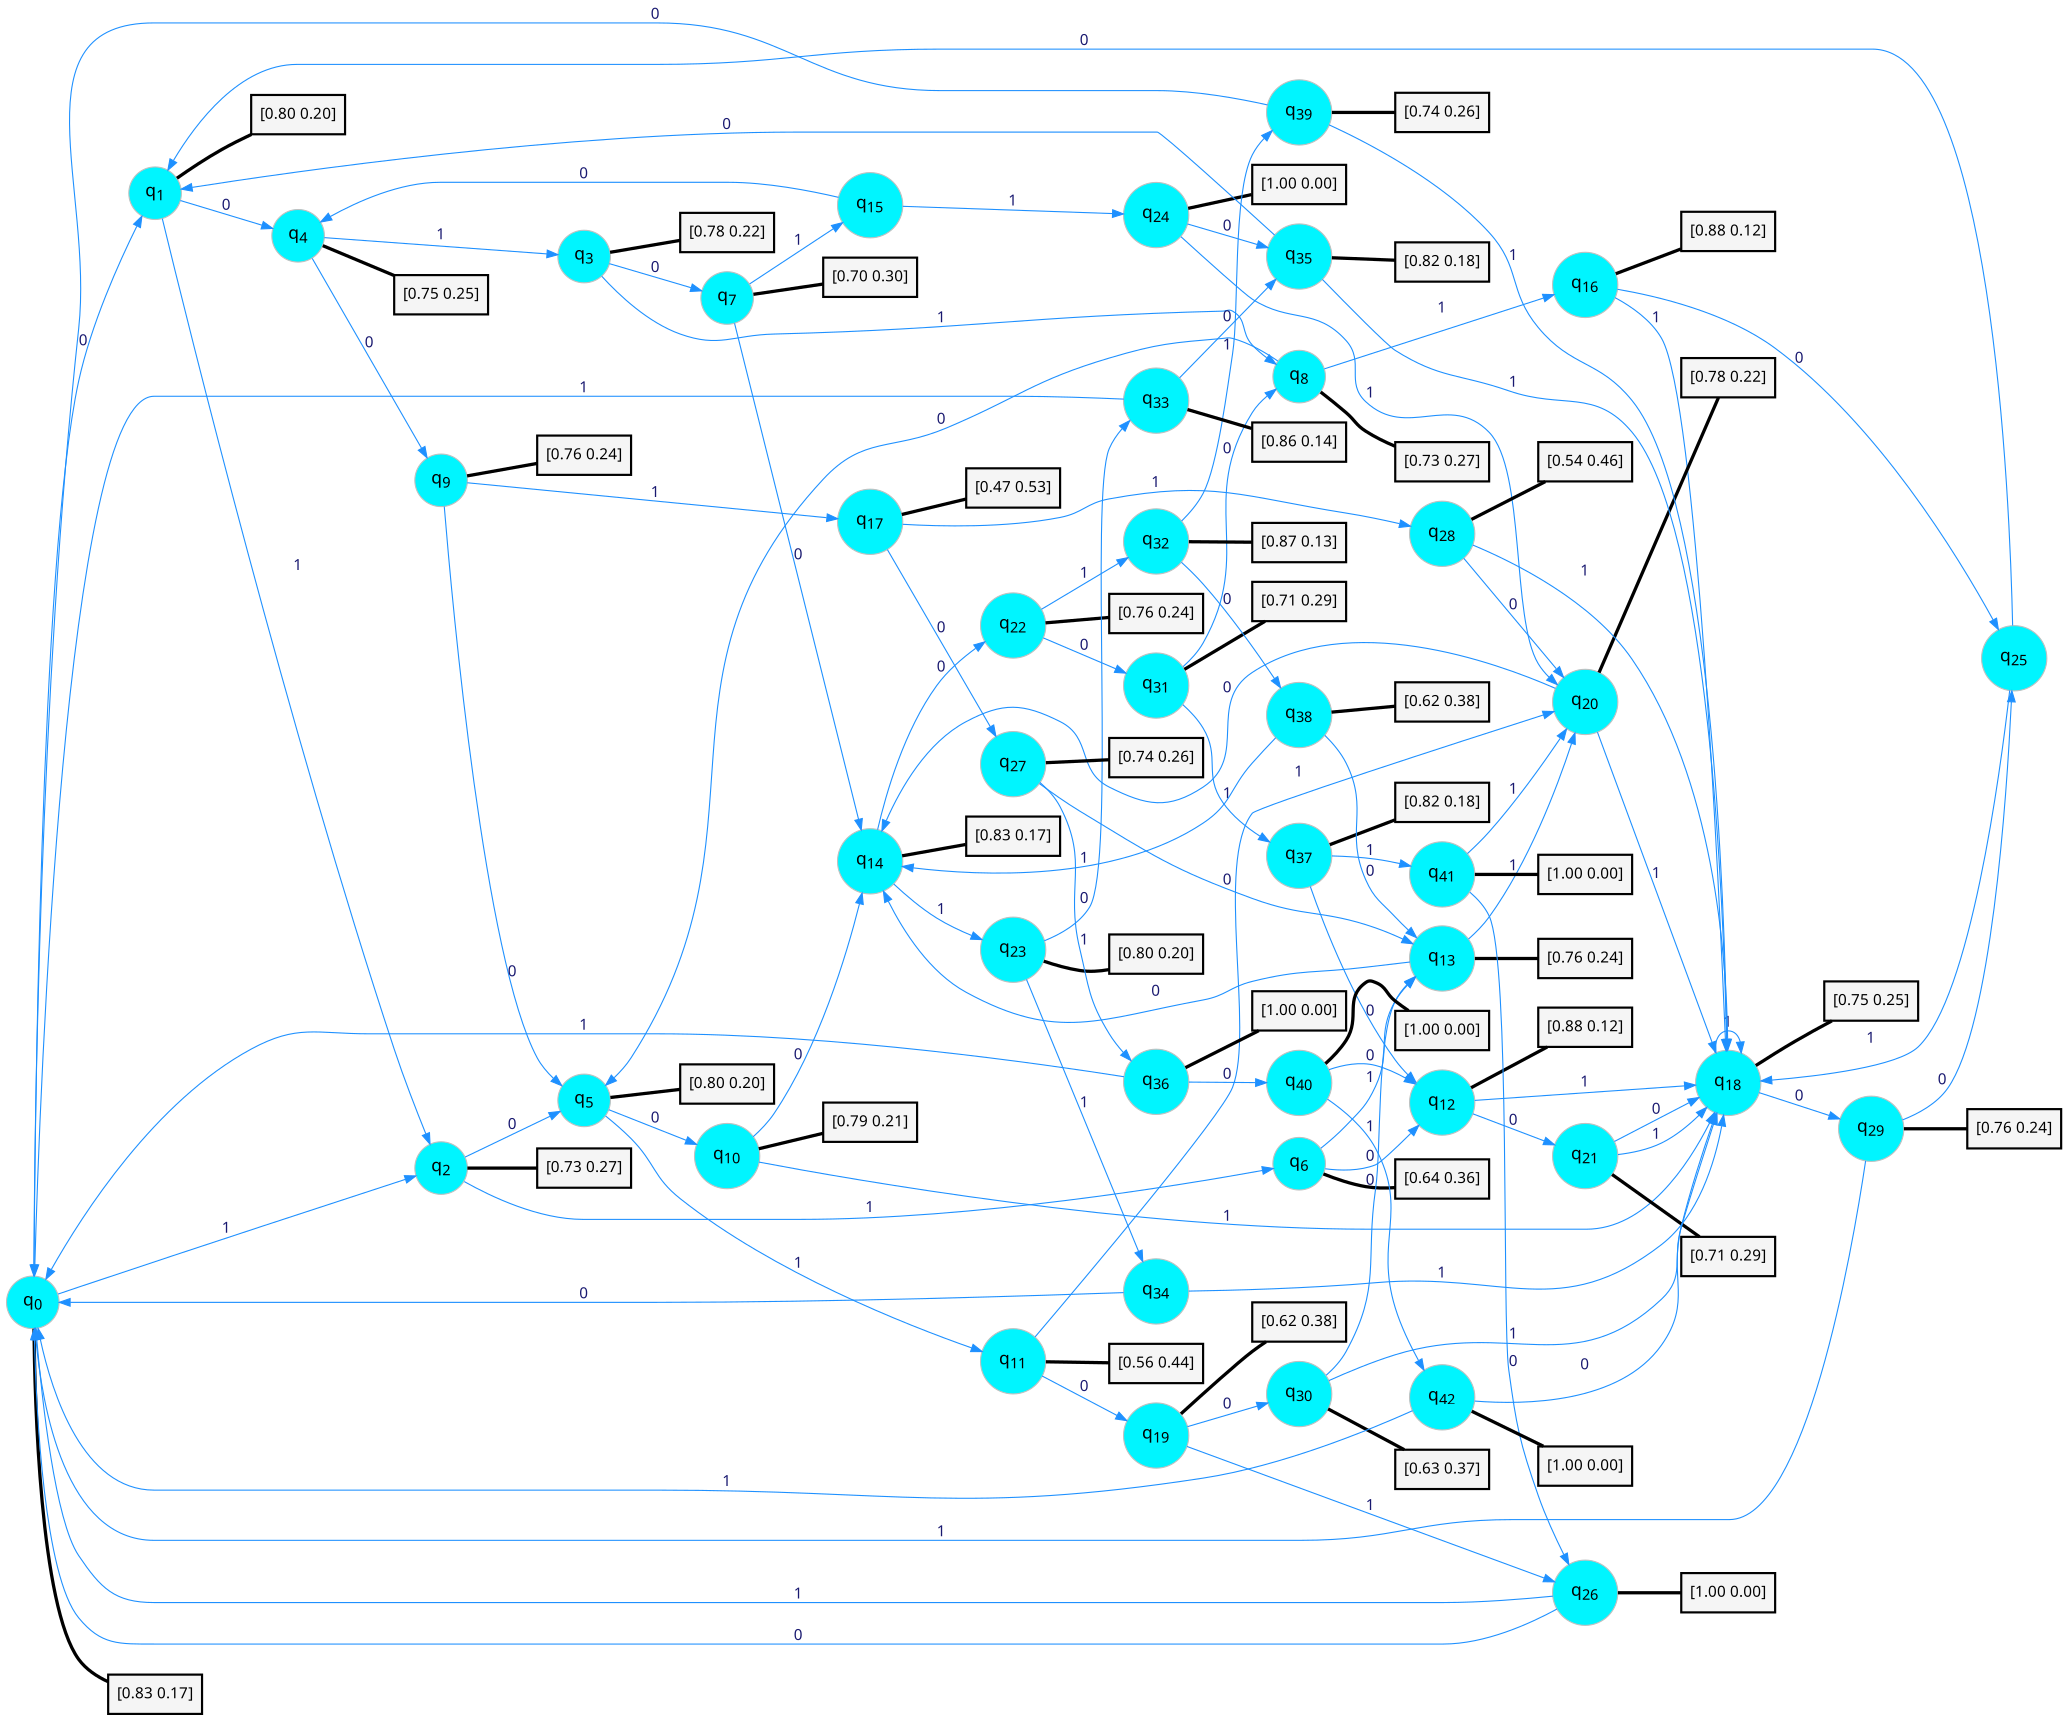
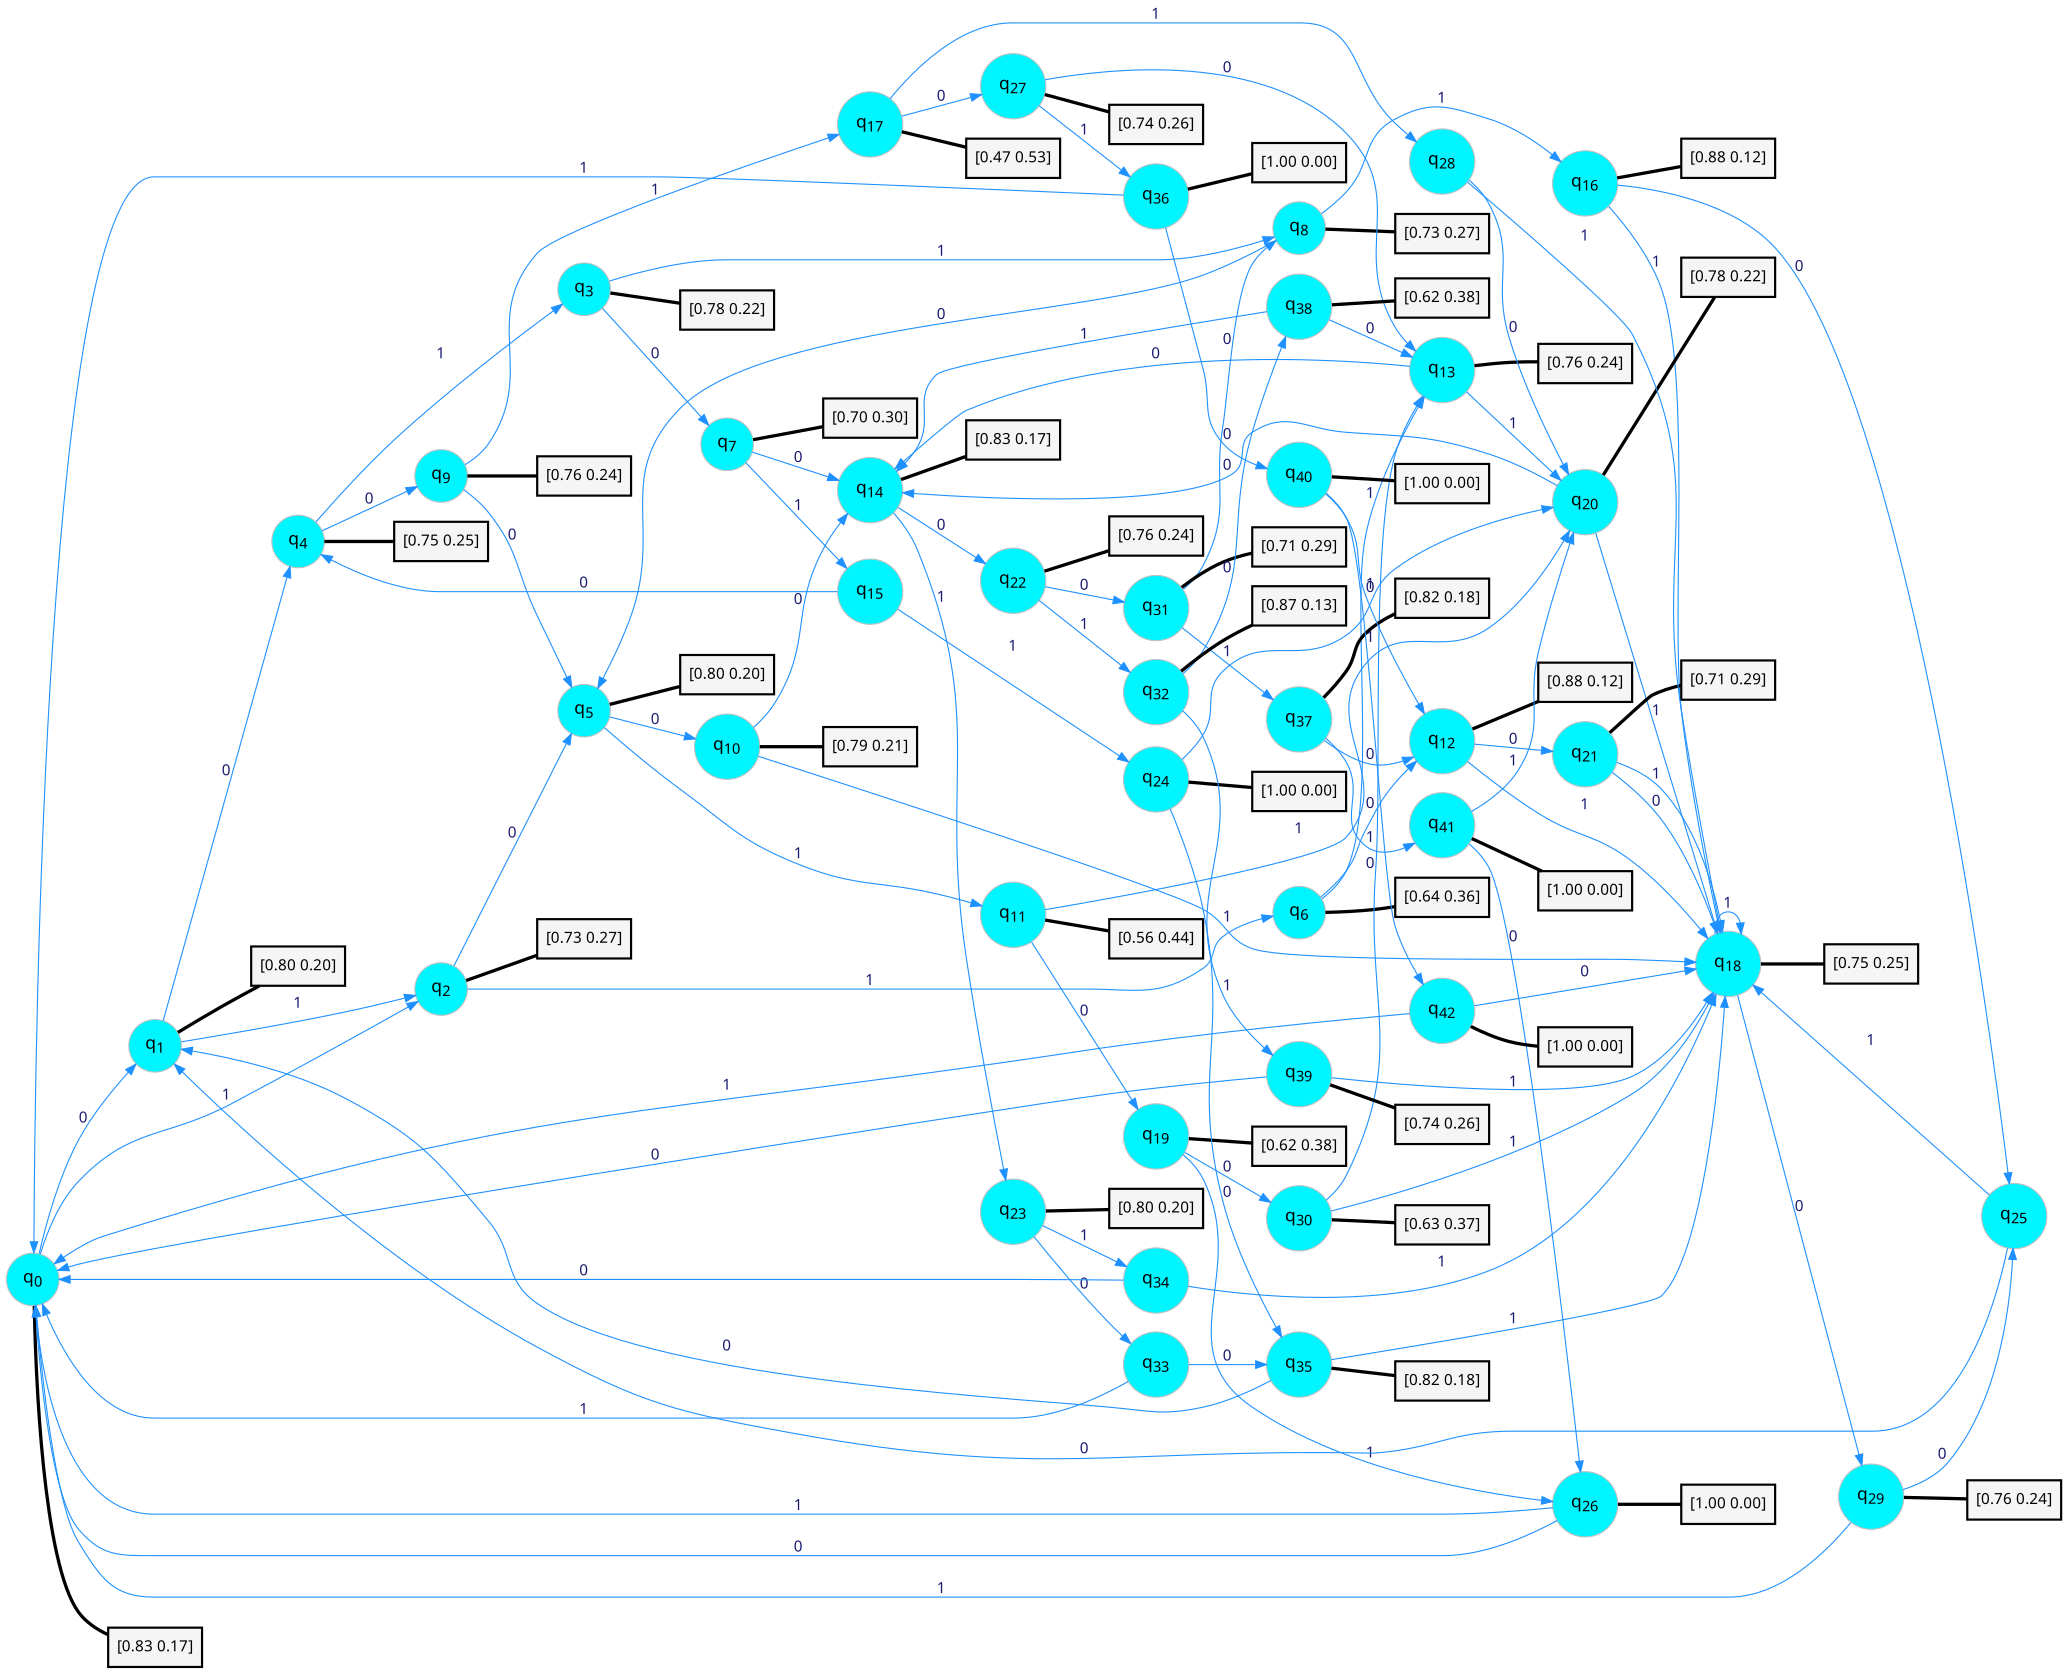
(1299, 442) -> none
(1585, 462) -> none
